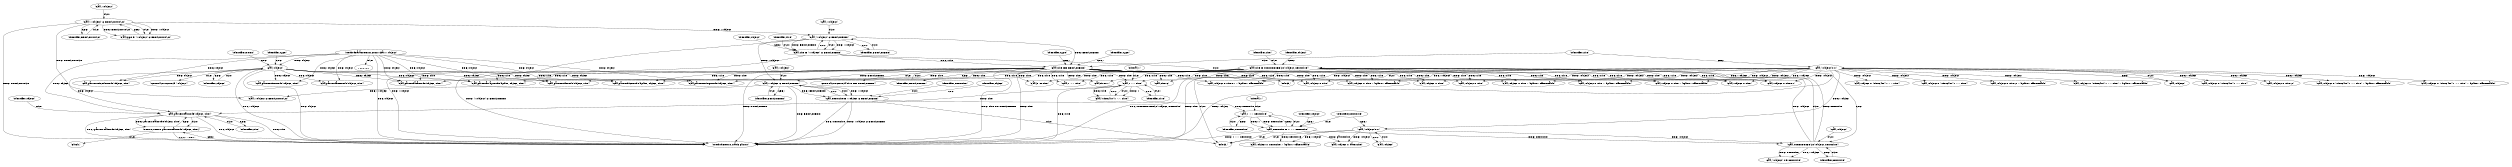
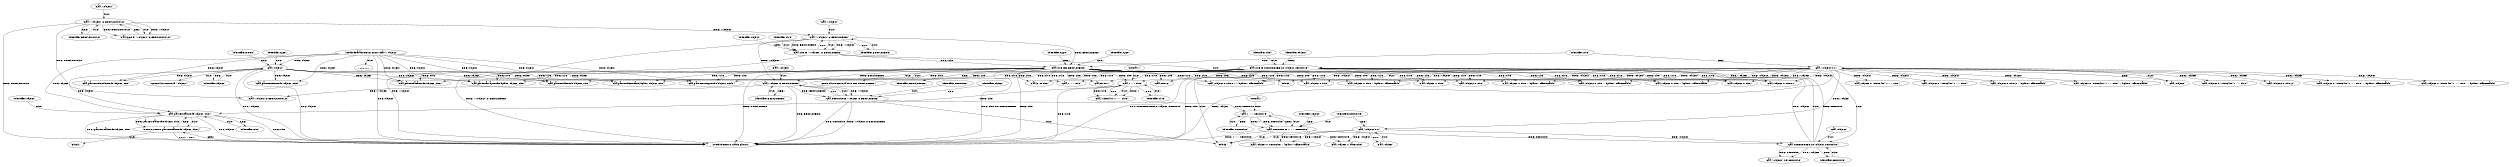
(342, 83) -> none
(639, 83) -> (639, 83)
(711, 83) -> (711, 83)
(1340, 137) -> (1340, 137)
